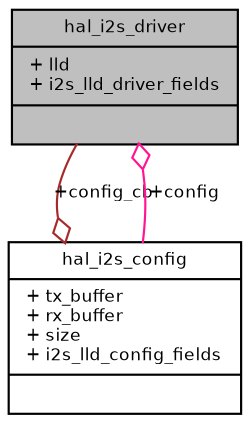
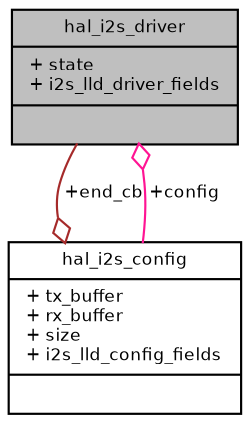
(50, 65) -> (63, 65)
(102, 193) -> (102, 193)
